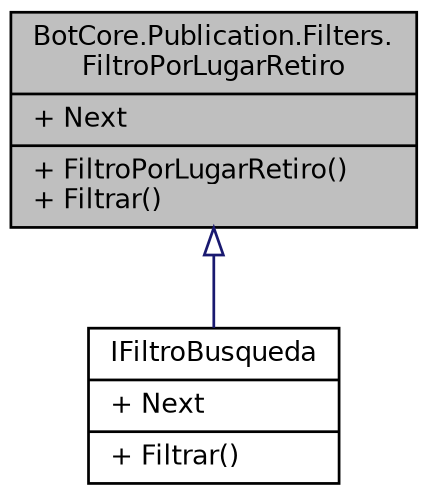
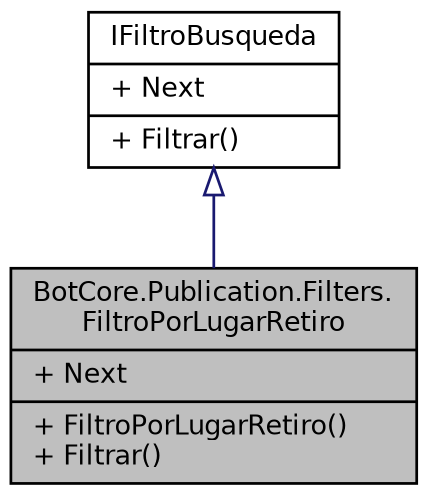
(214, 292) -> (214, 232)
